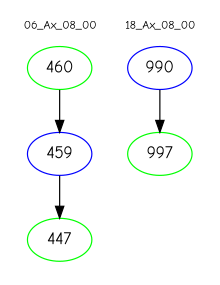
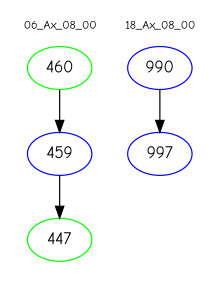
(160, 154) -> (160, 154)
